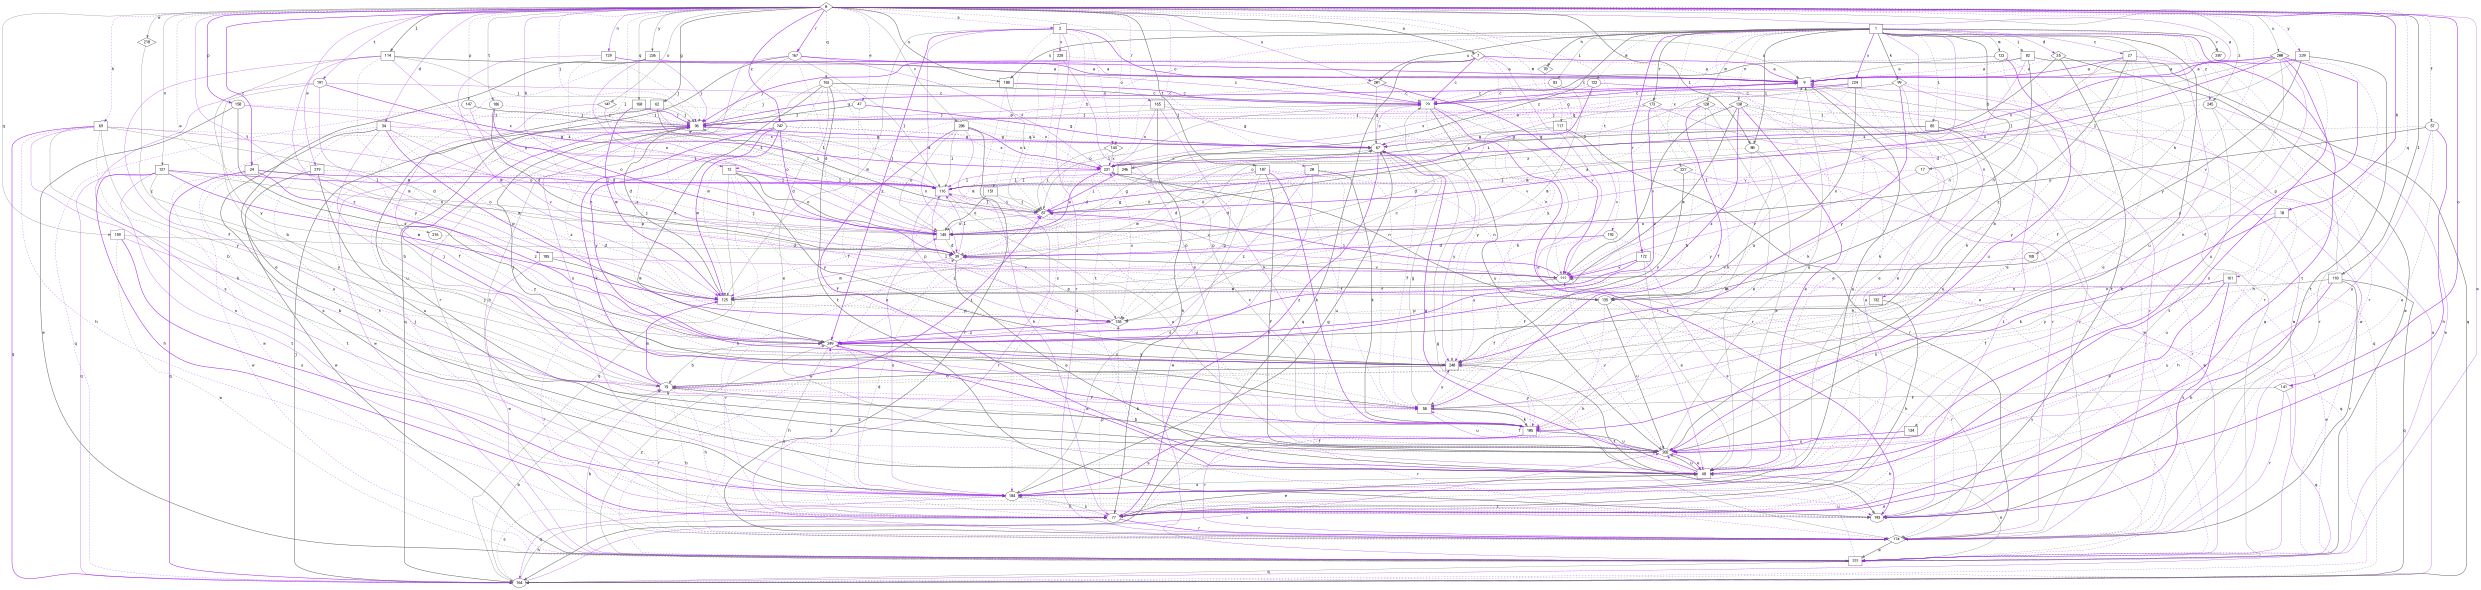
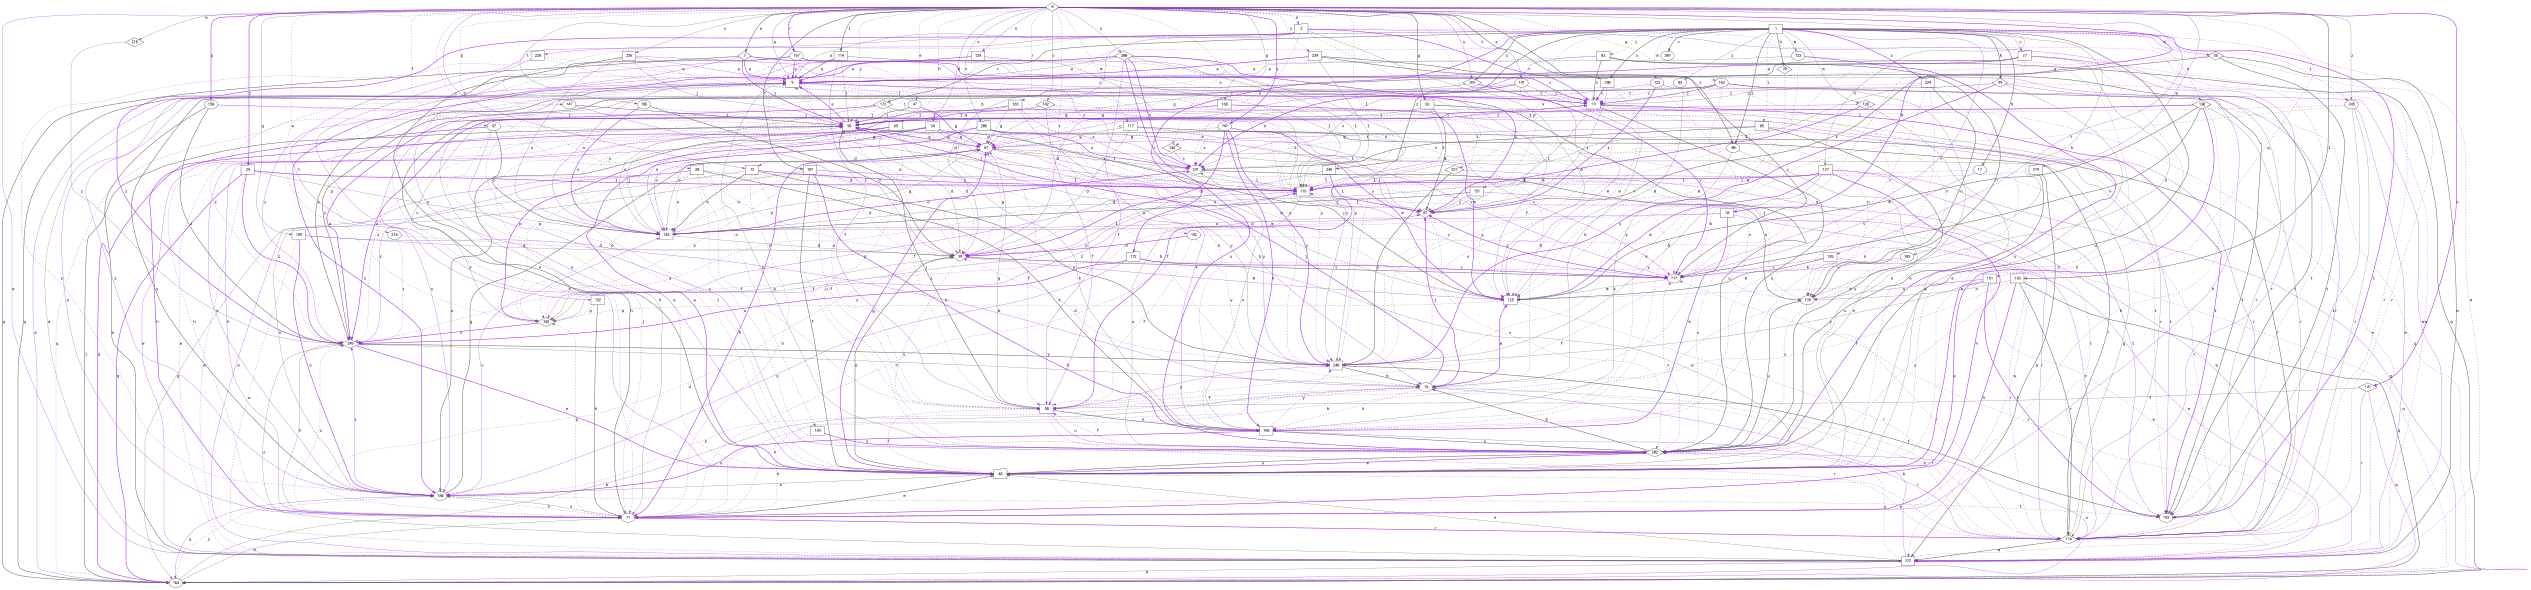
(1632, 92) -> (1738, 91)
(1932, 126) -> (1762, 126)
(1830, 320) -> (1756, 137)
